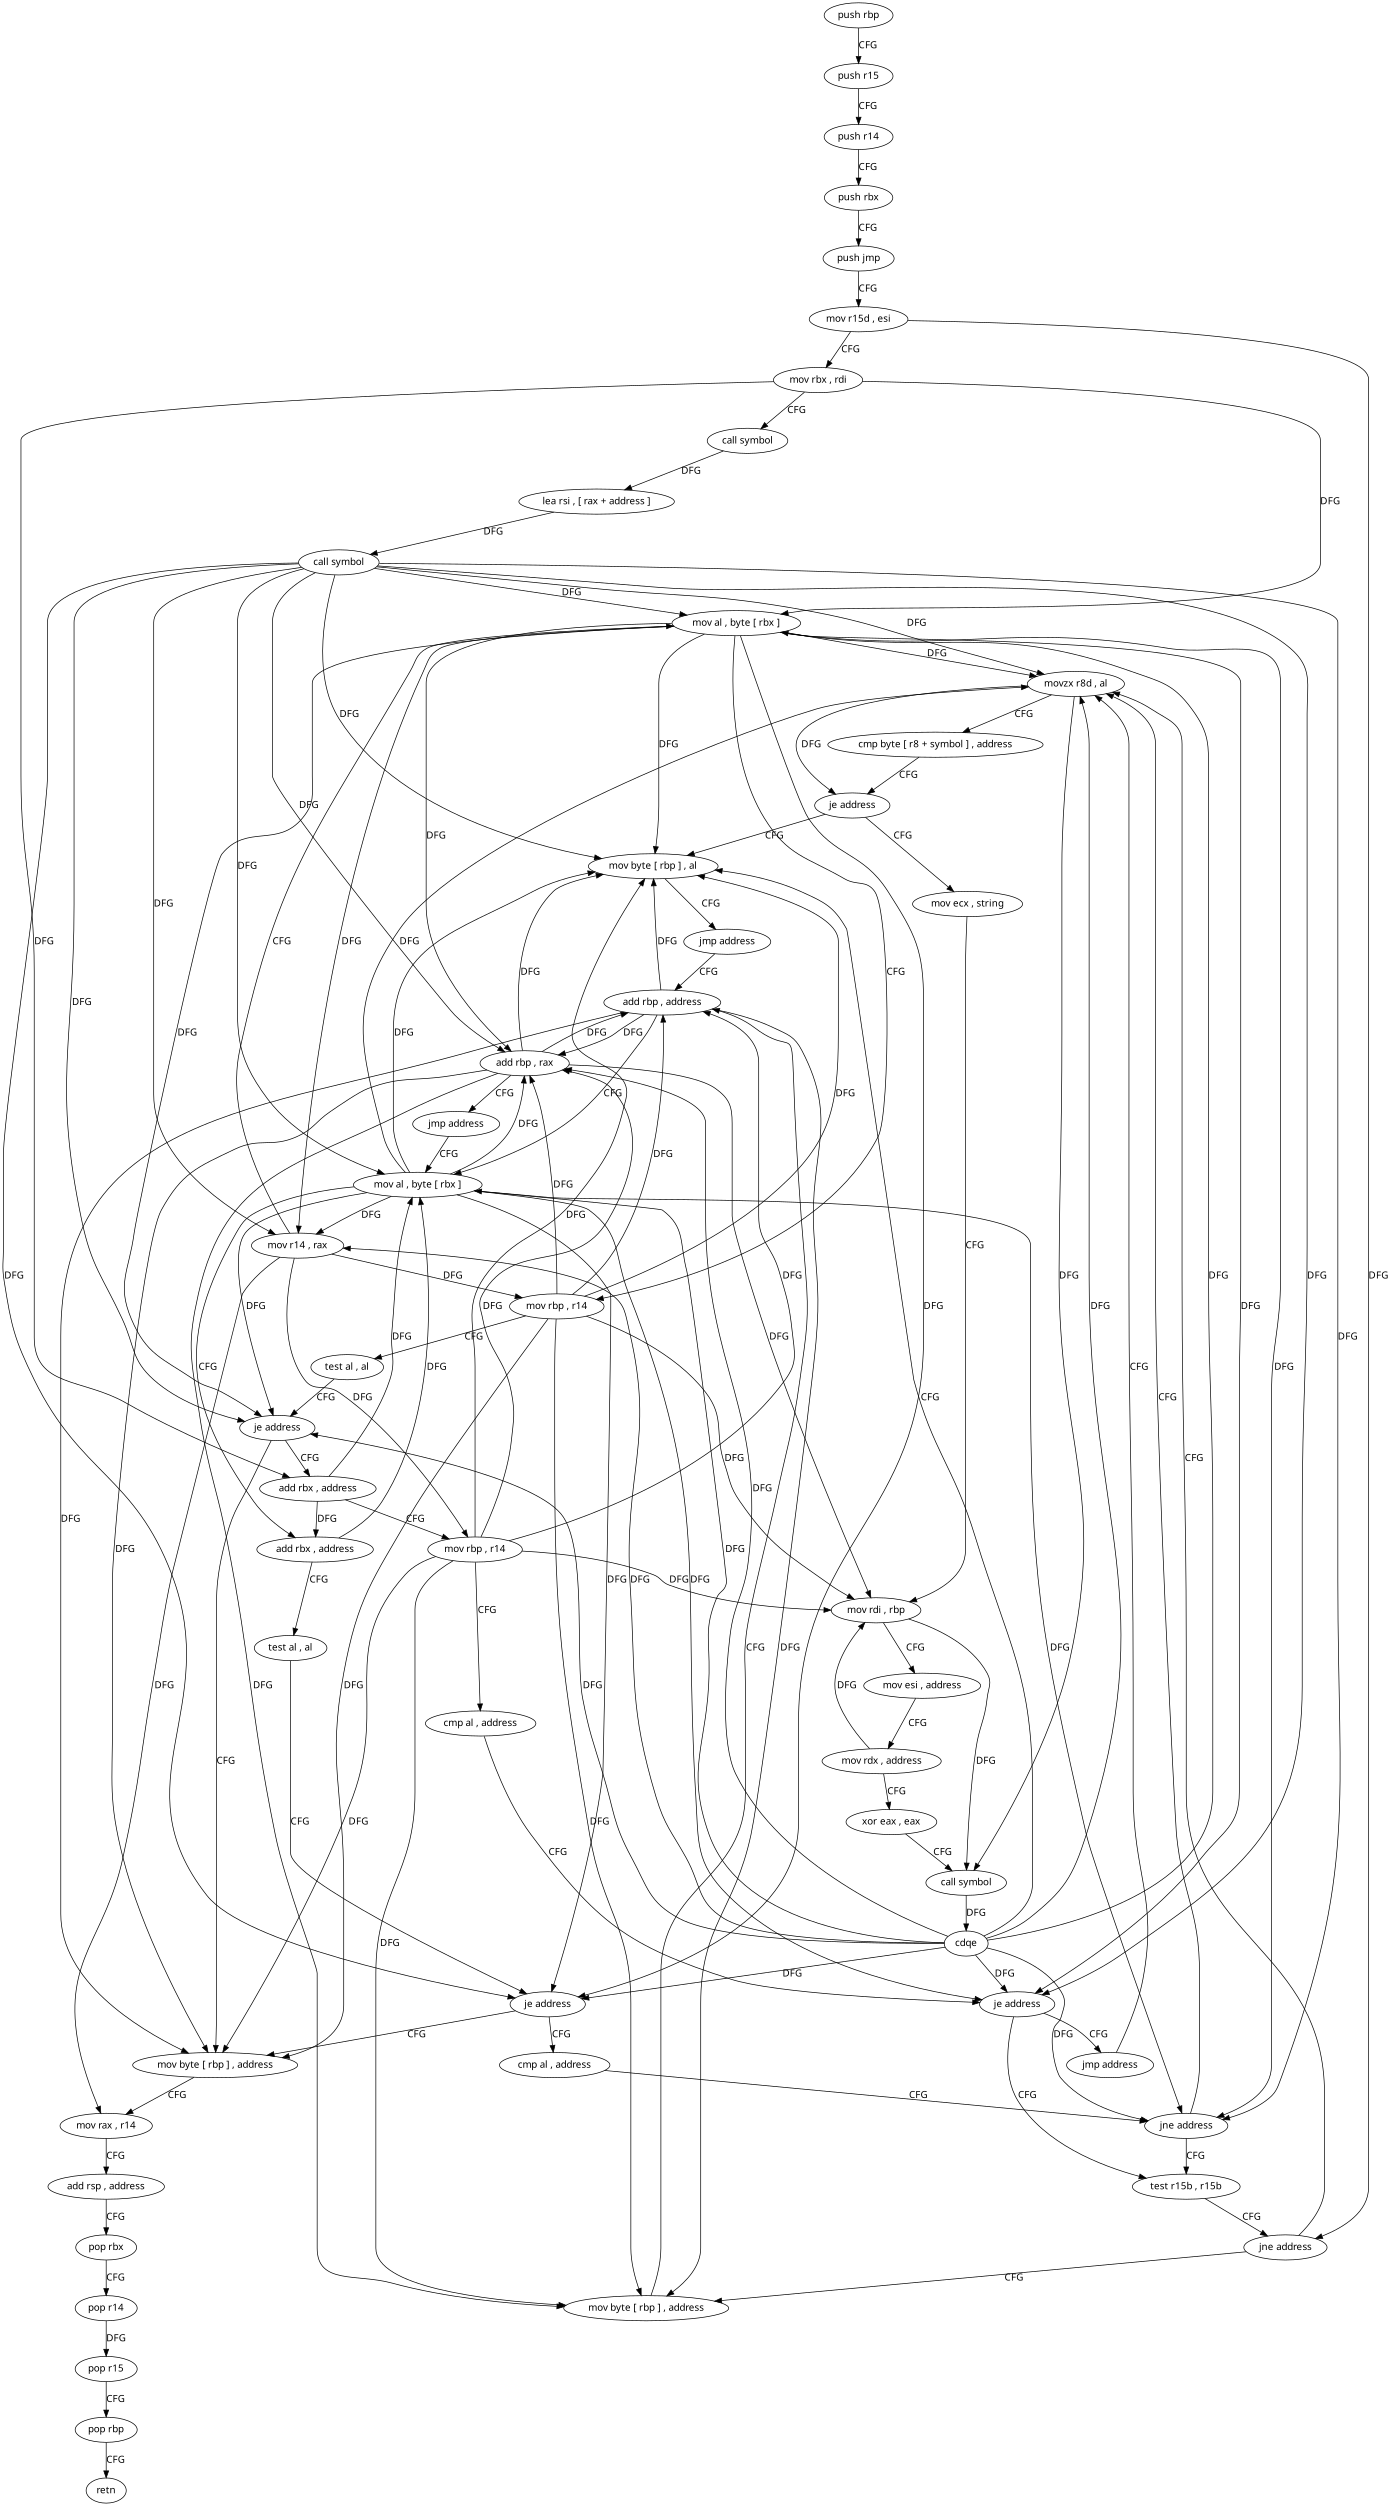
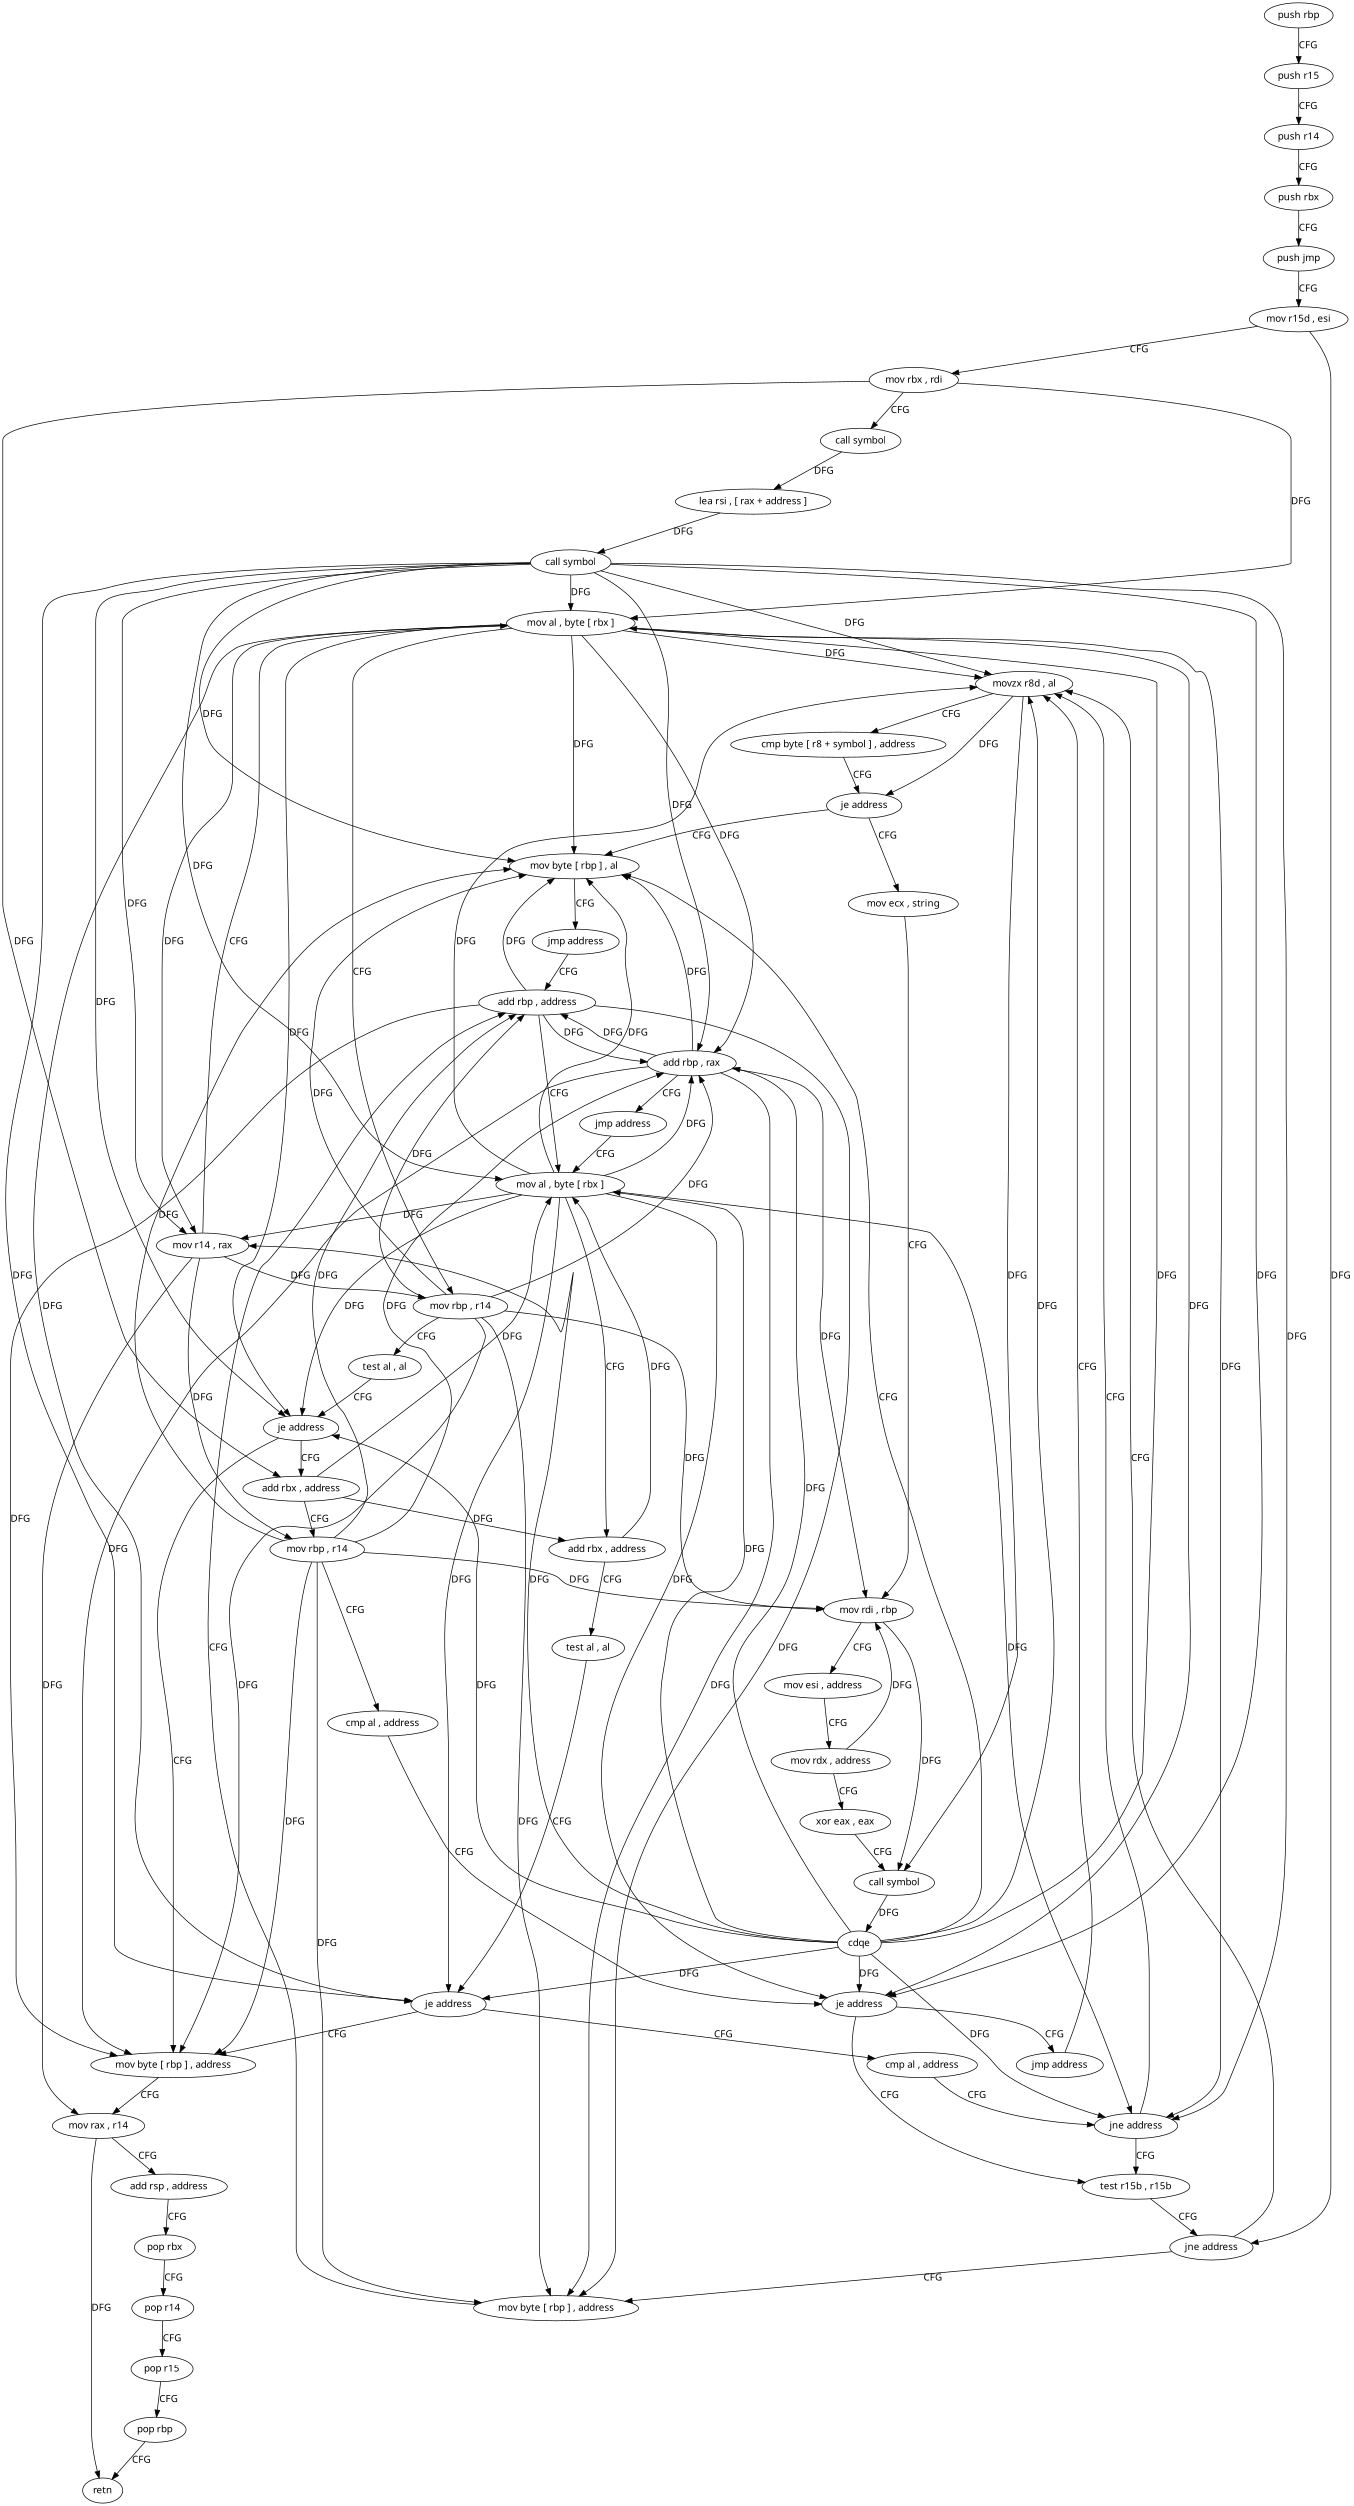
none -> (92, 2305)
(116, 2339) -> (173, 2339)
